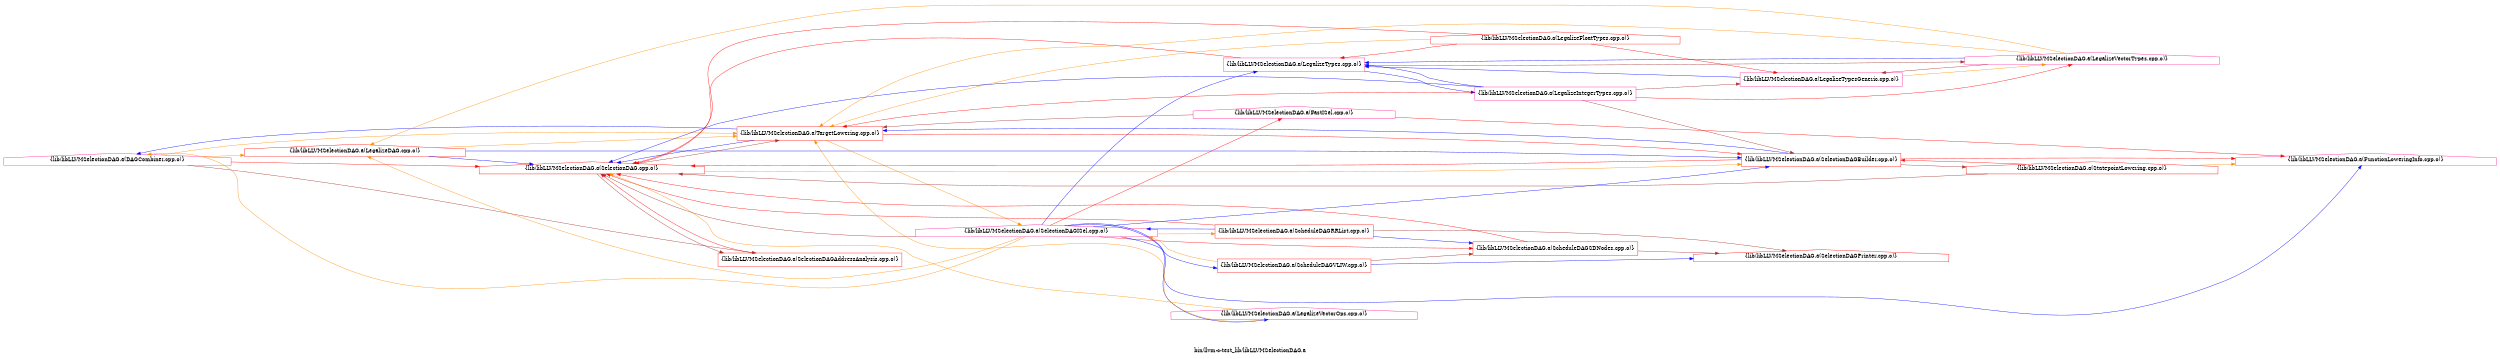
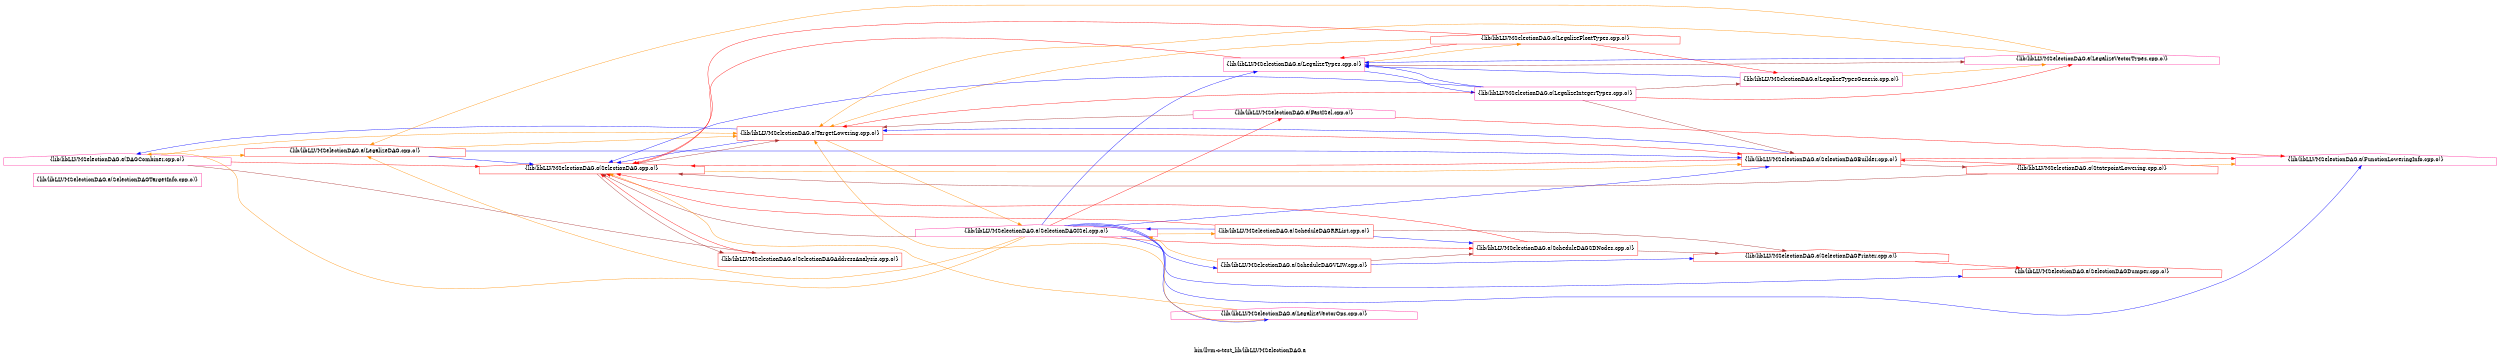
none -> (1441, 53)
(1937, 68) -> none
none -> (117, 180)
none -> (2092, 272)
